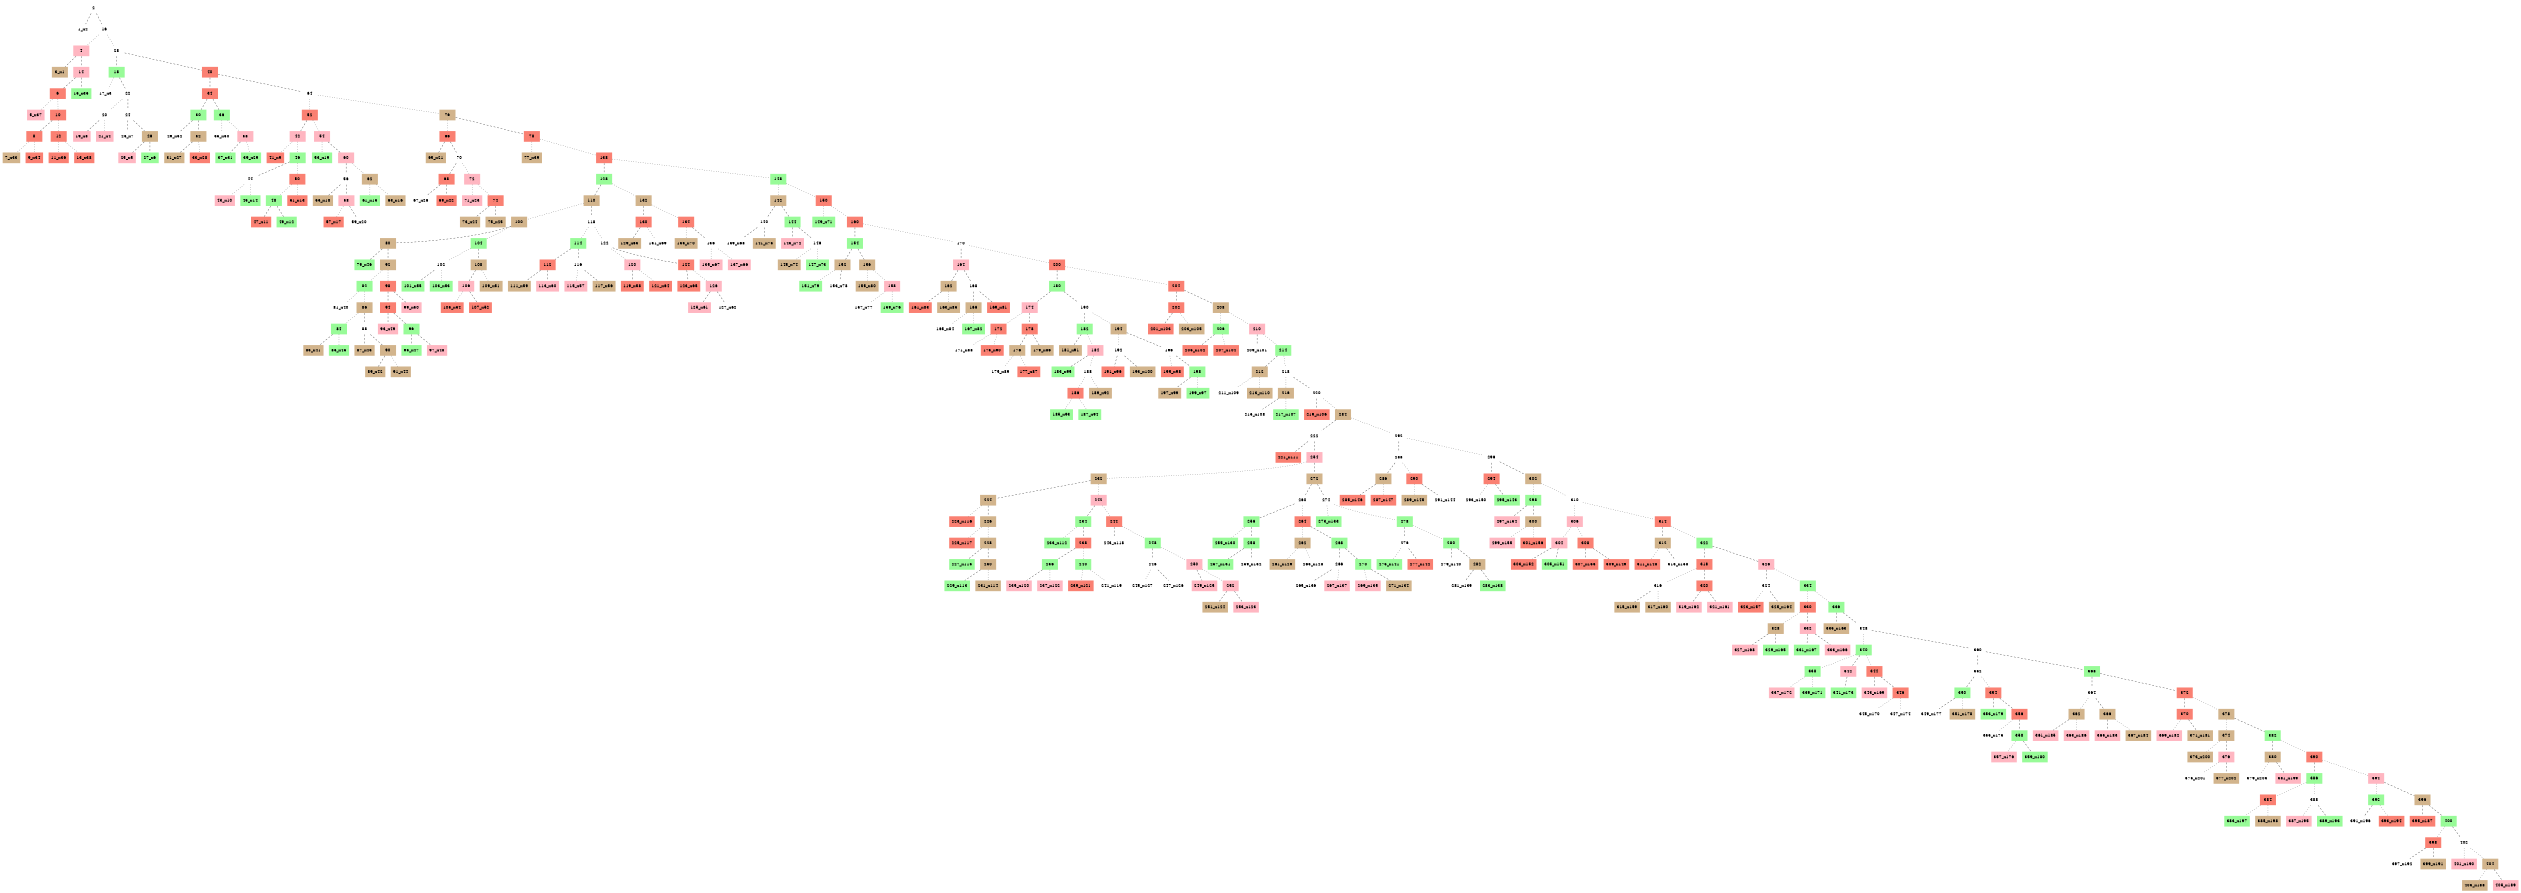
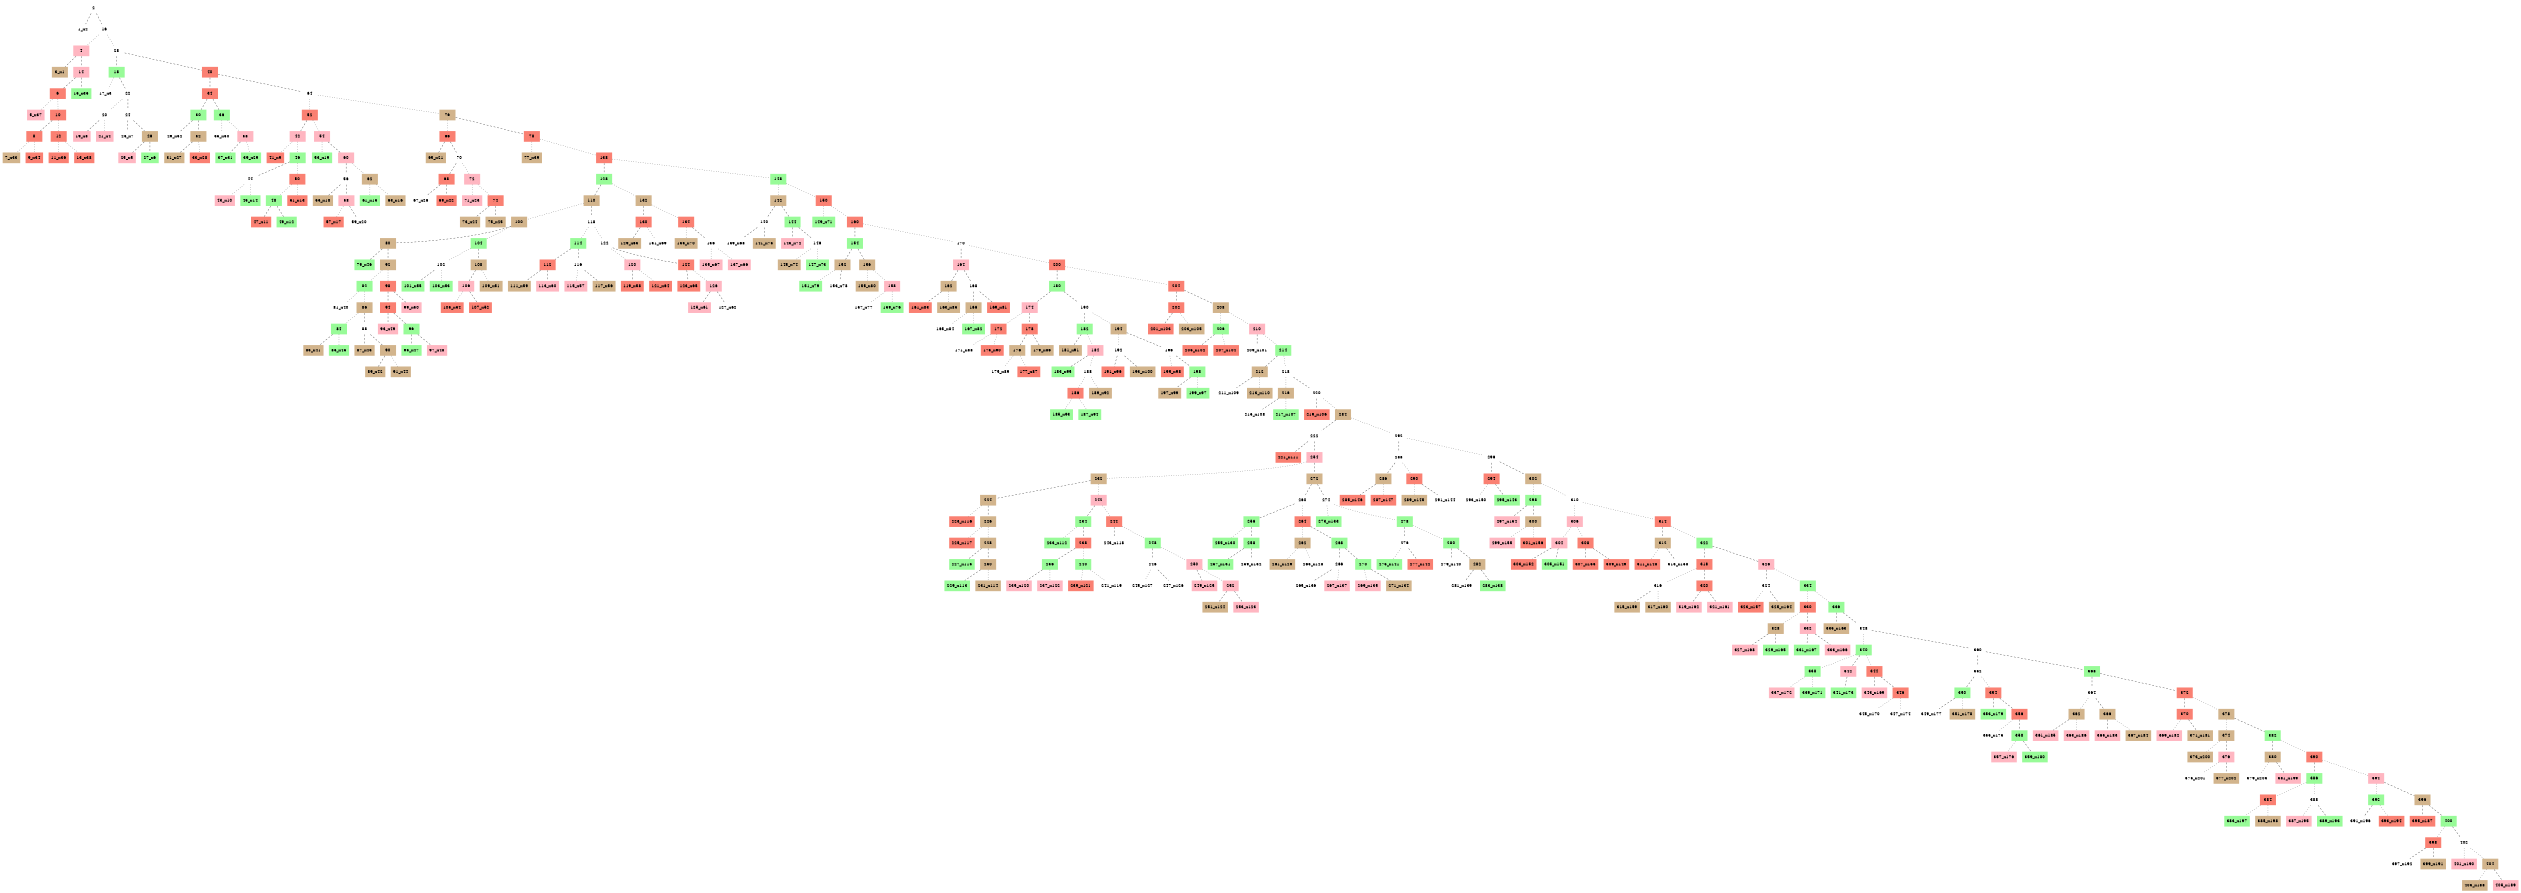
(1244, 383) -> (1244, 383)
